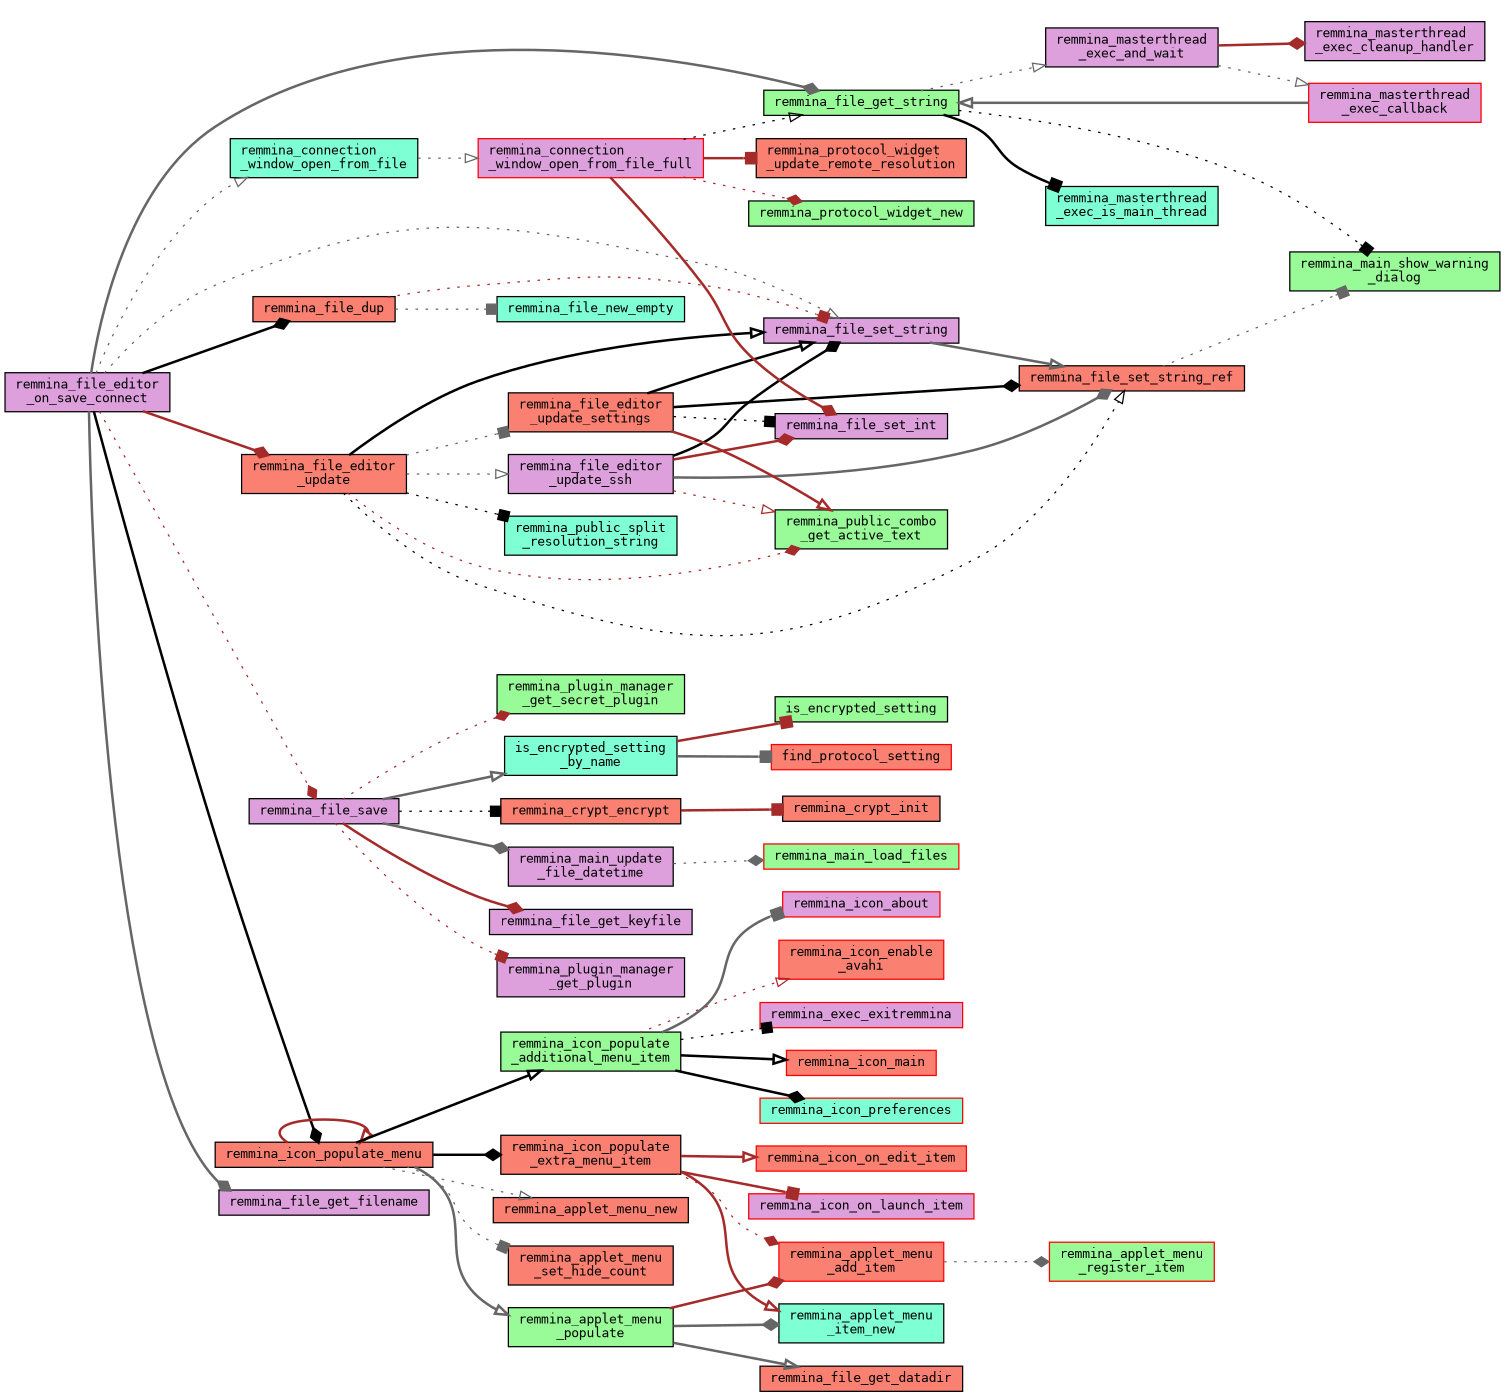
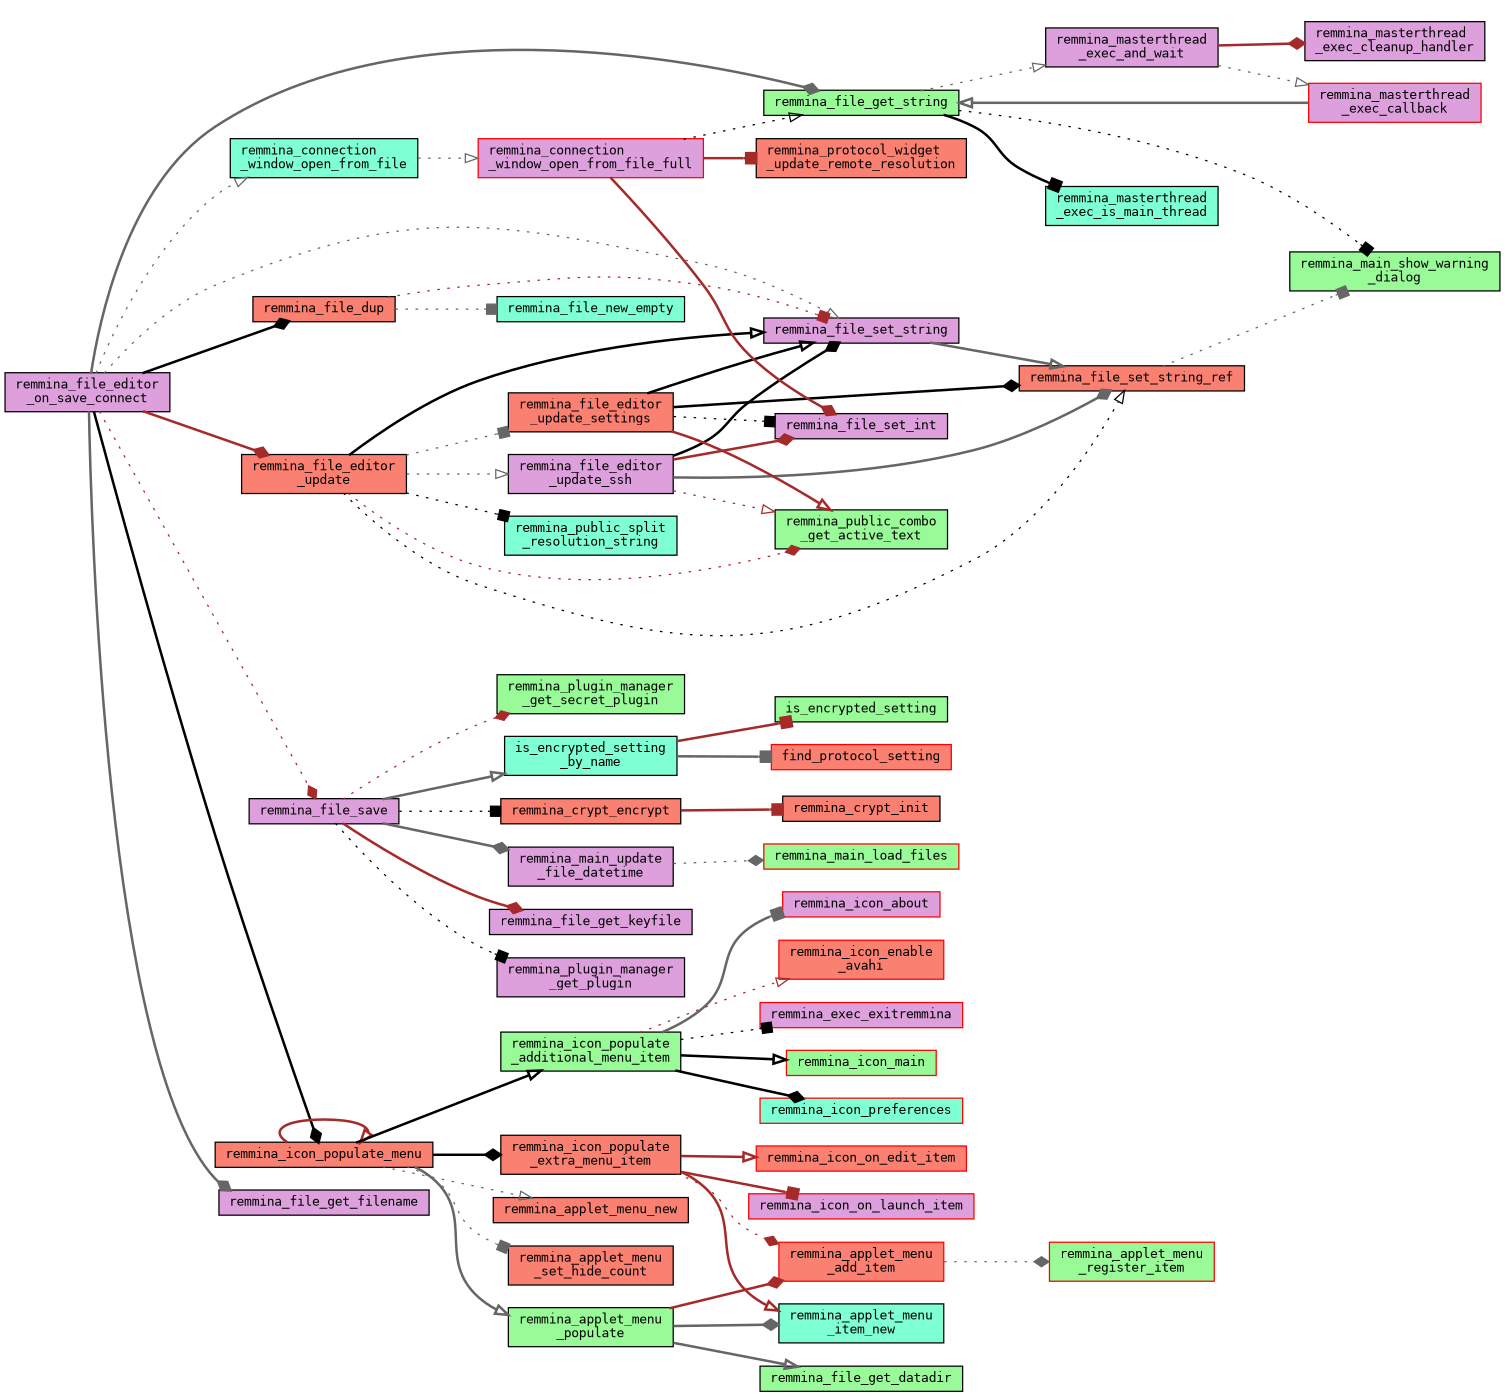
(861, 214) -> none
(409, 896) -> (409, 896)
(861, 1063) -> (861, 1063)
(861, 1379) -> (861, 1379)
